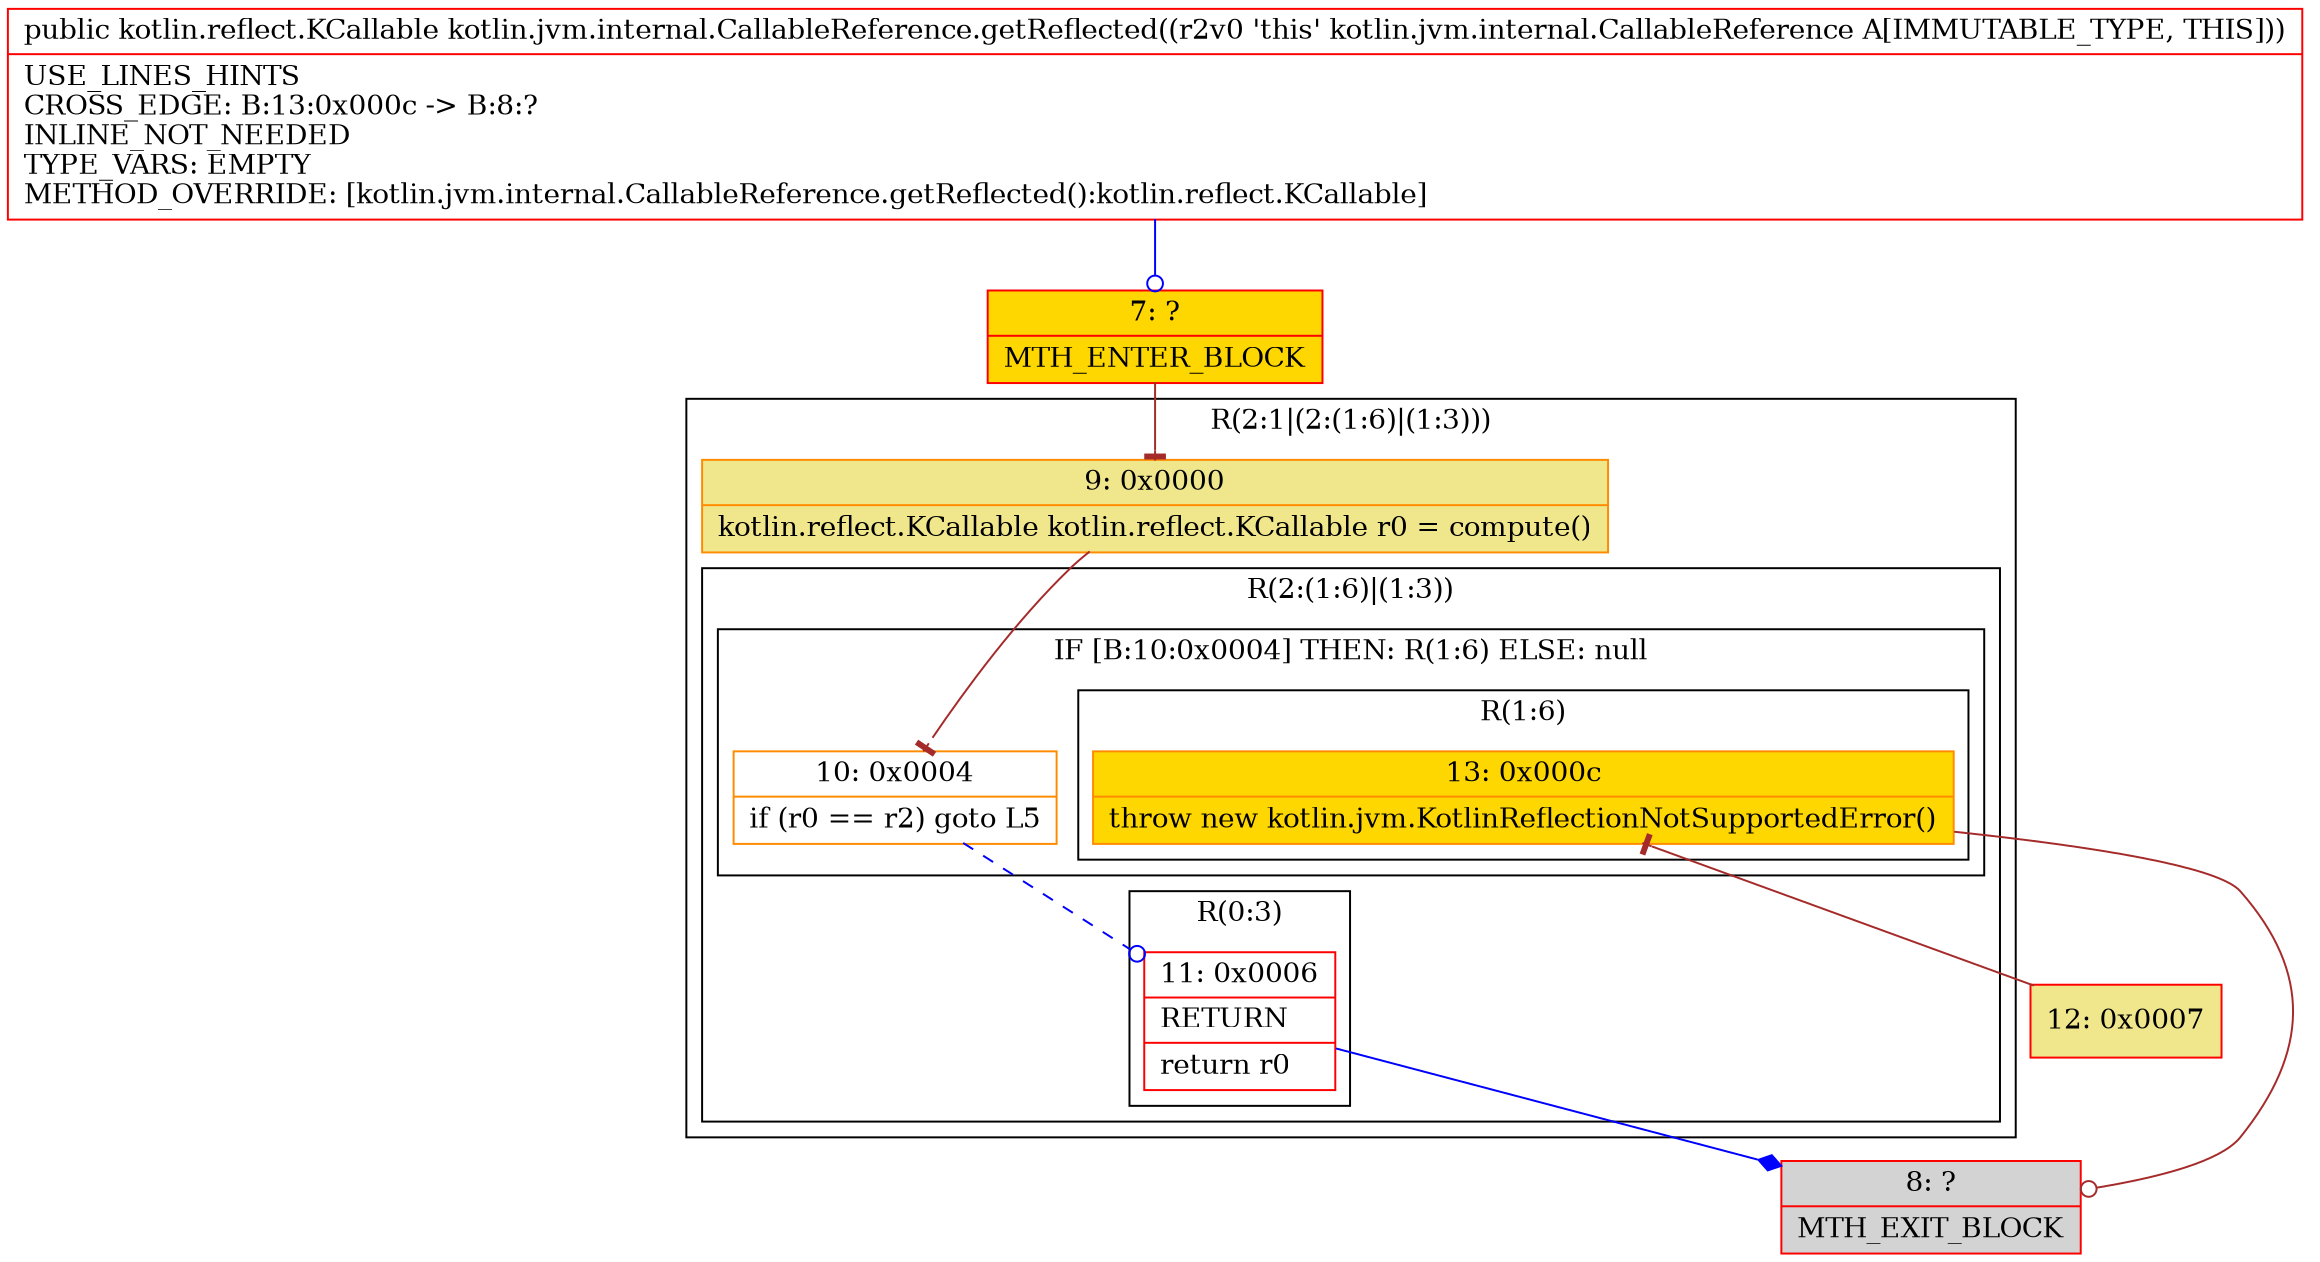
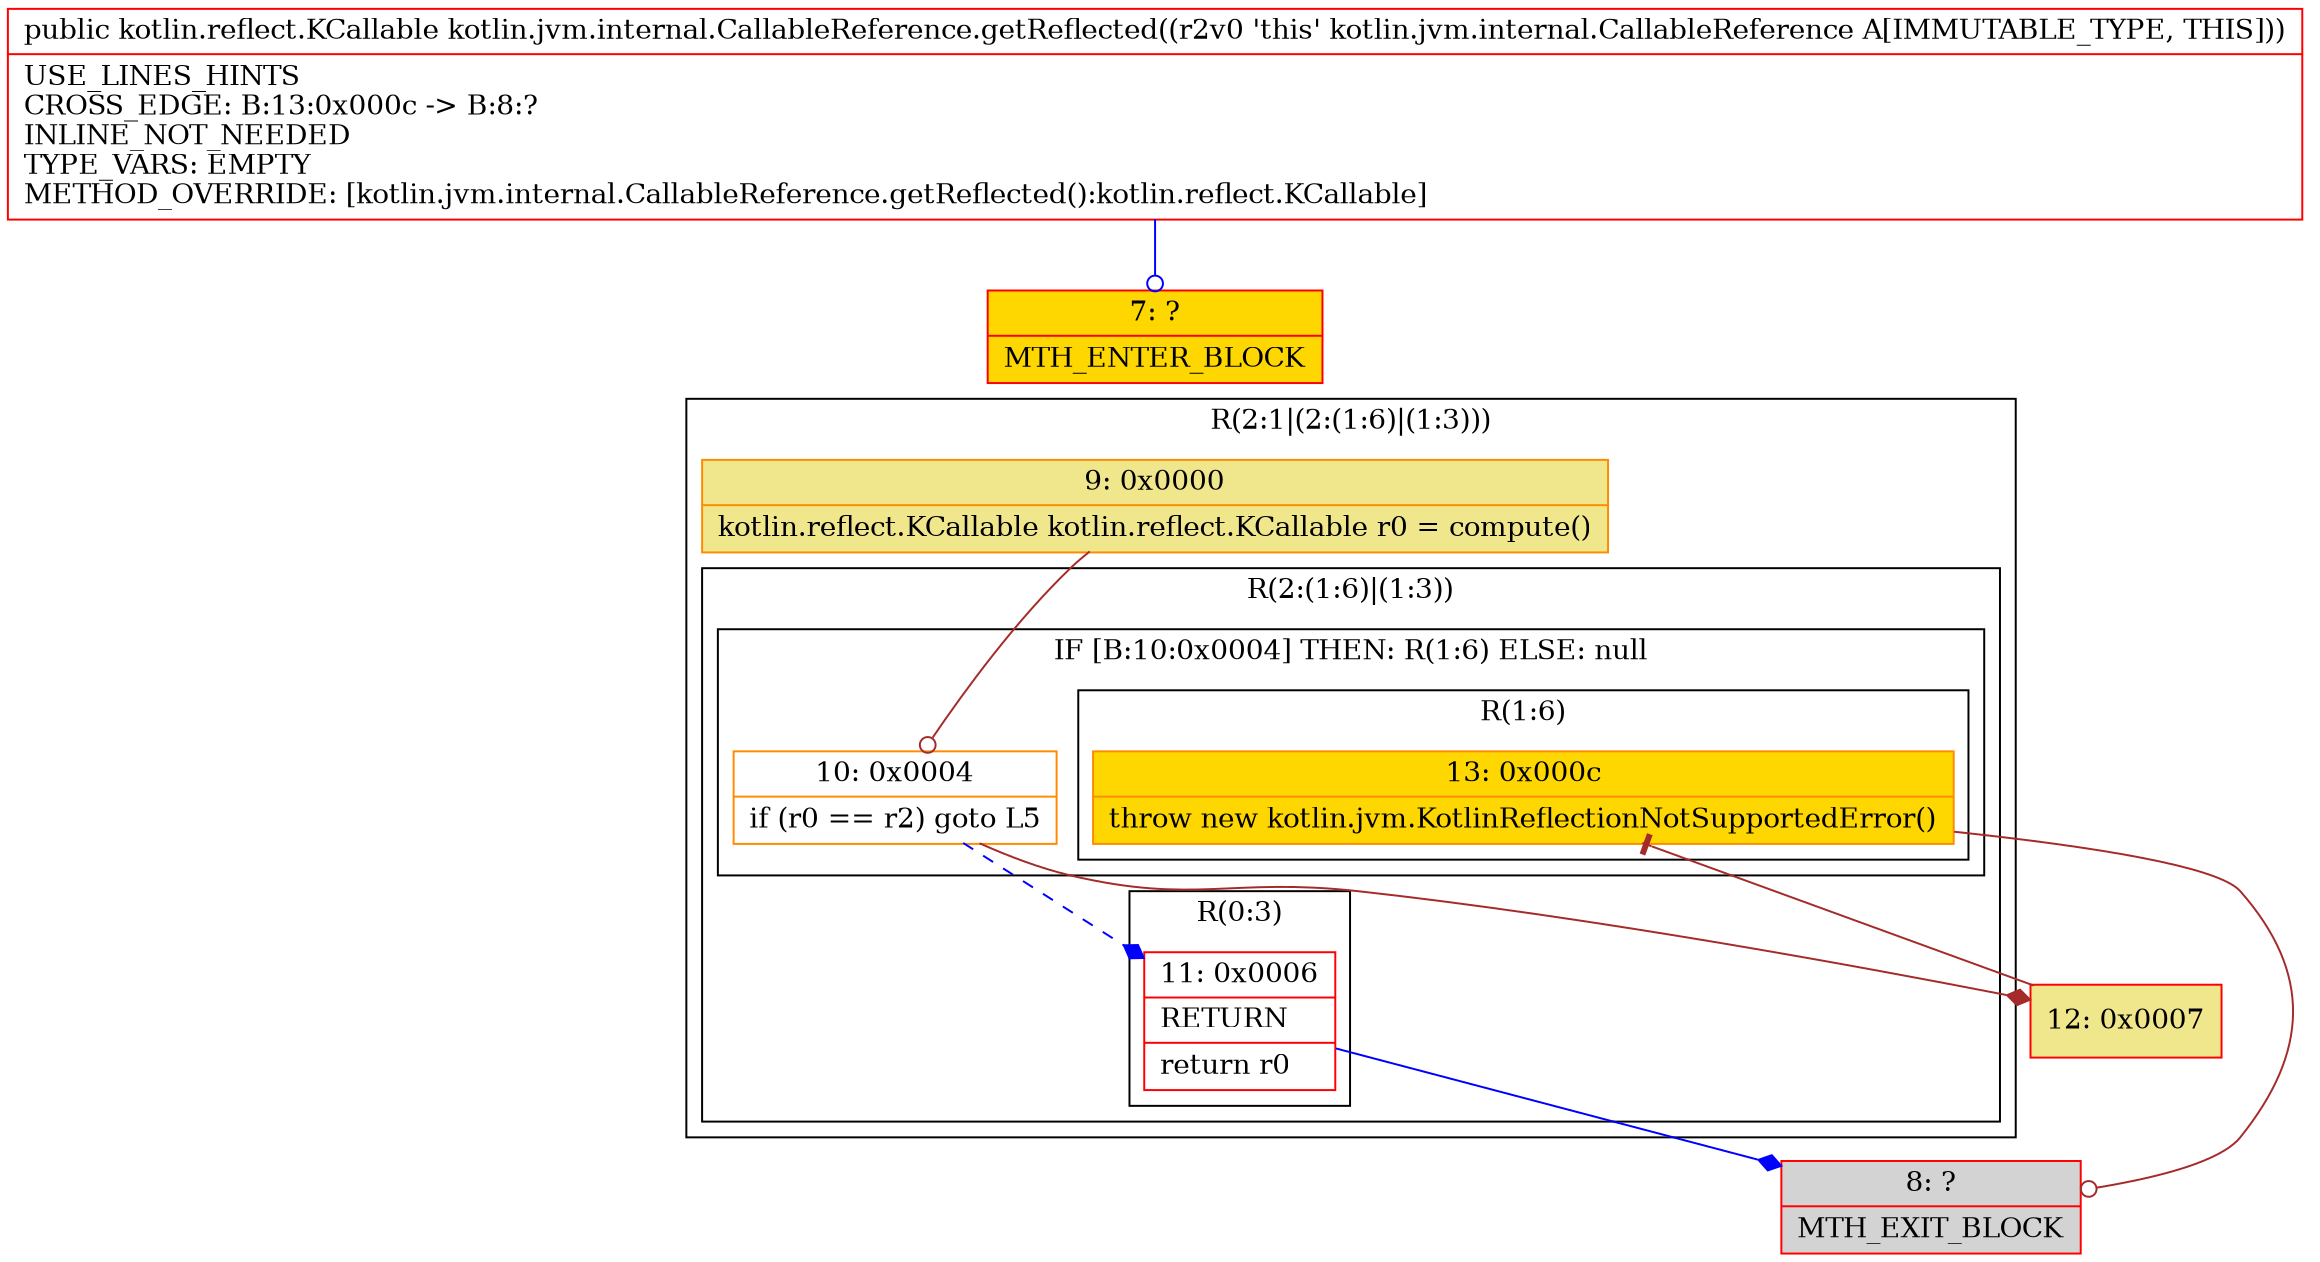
(1155, 416) -> none
(1002, 644) -> (1002, 644)
(1047, 896) -> (1047, 896)
none -> (1492, 908)
